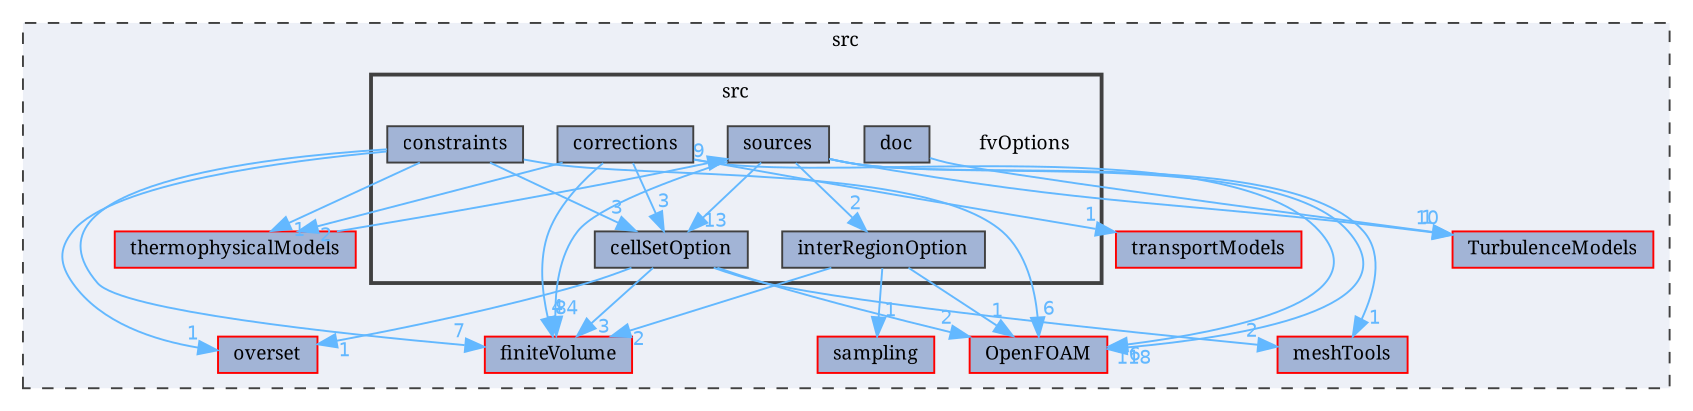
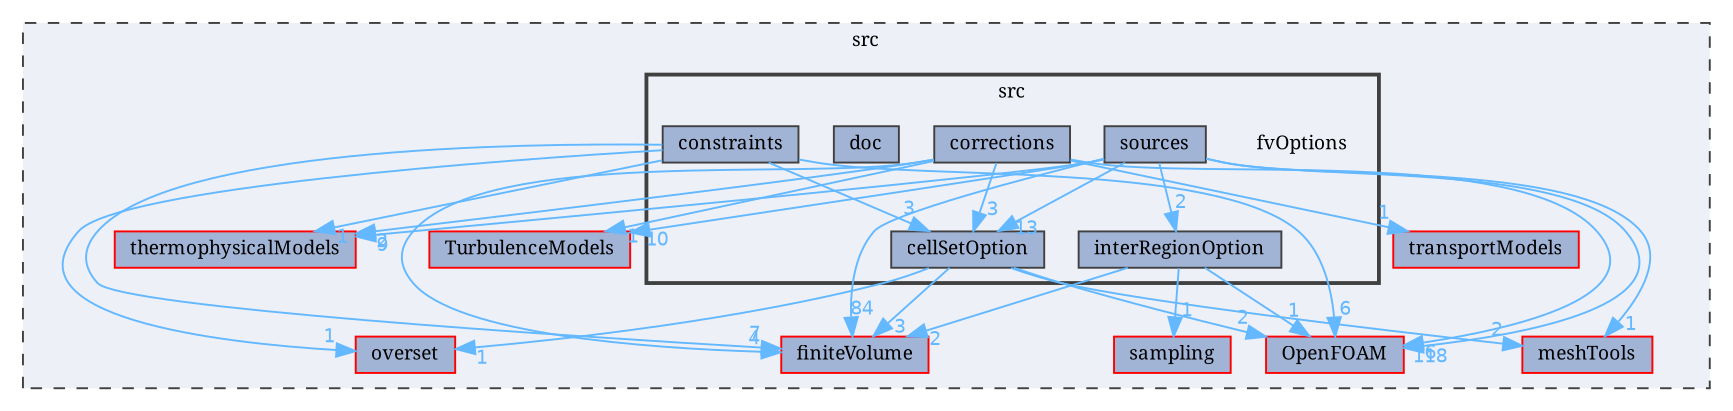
(1080, 184) -> (779, 194)
(523, 199) -> (740, 200)
